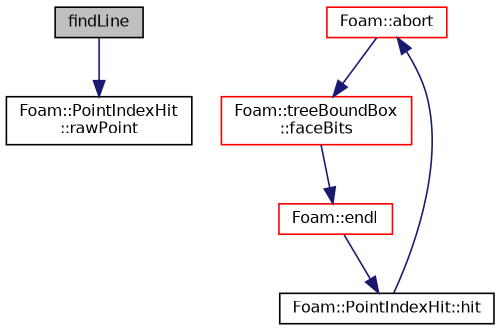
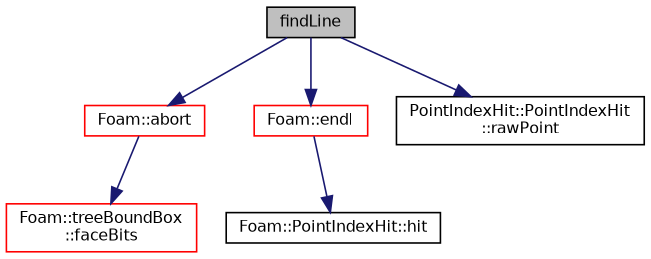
(99, 121) -> (520, 121)
(325, 166) -> (311, 63)
(430, 173) -> (235, 67)
